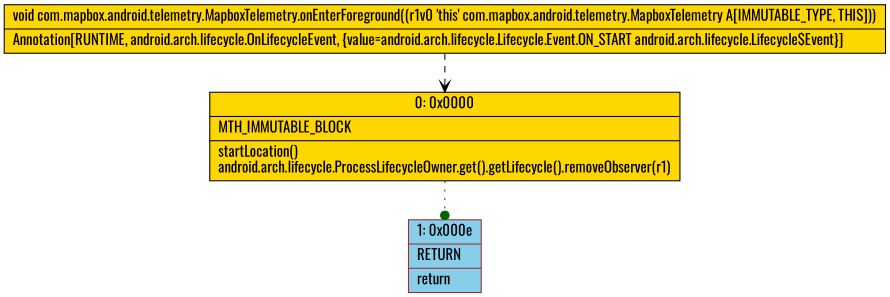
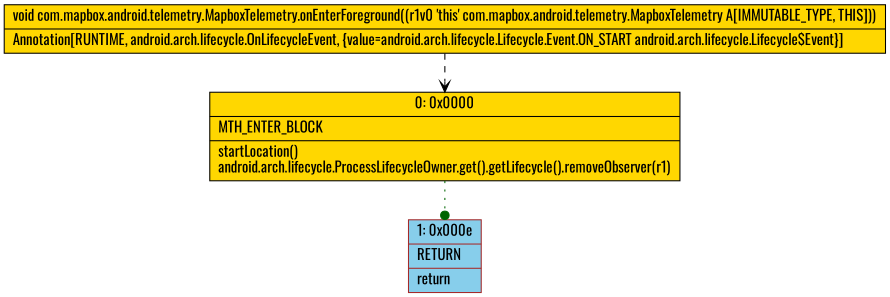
(285, 128) -> (271, 128)
